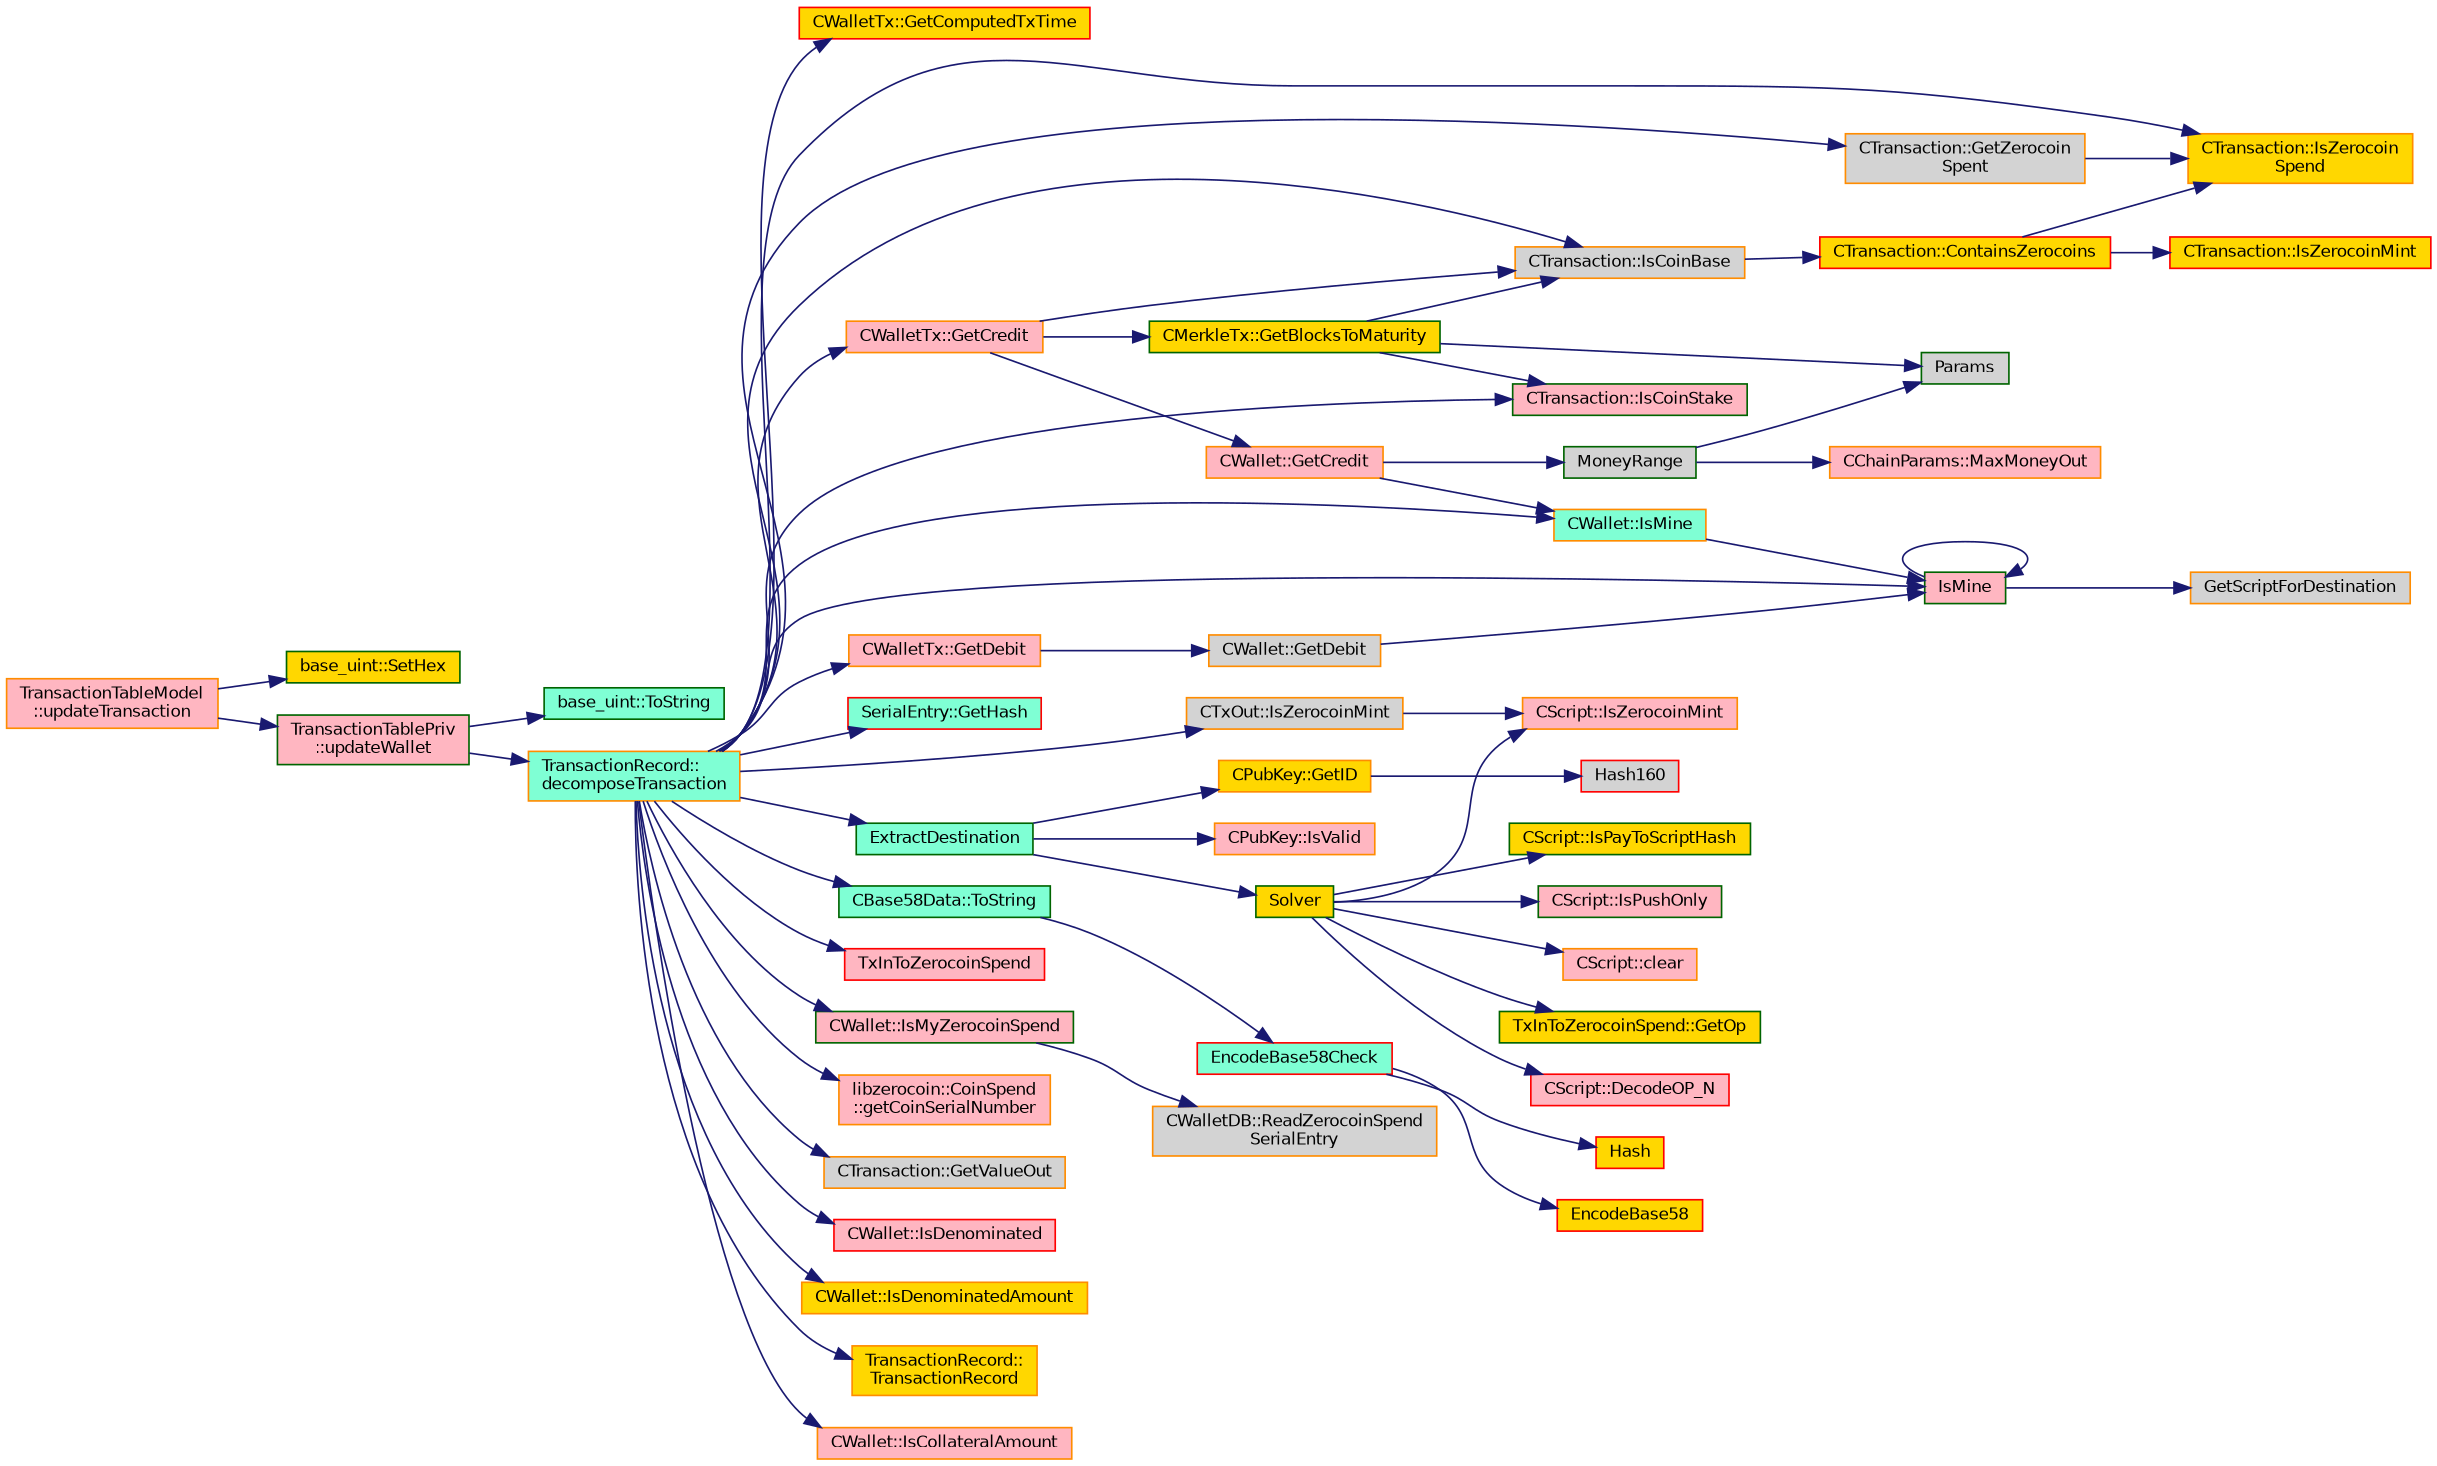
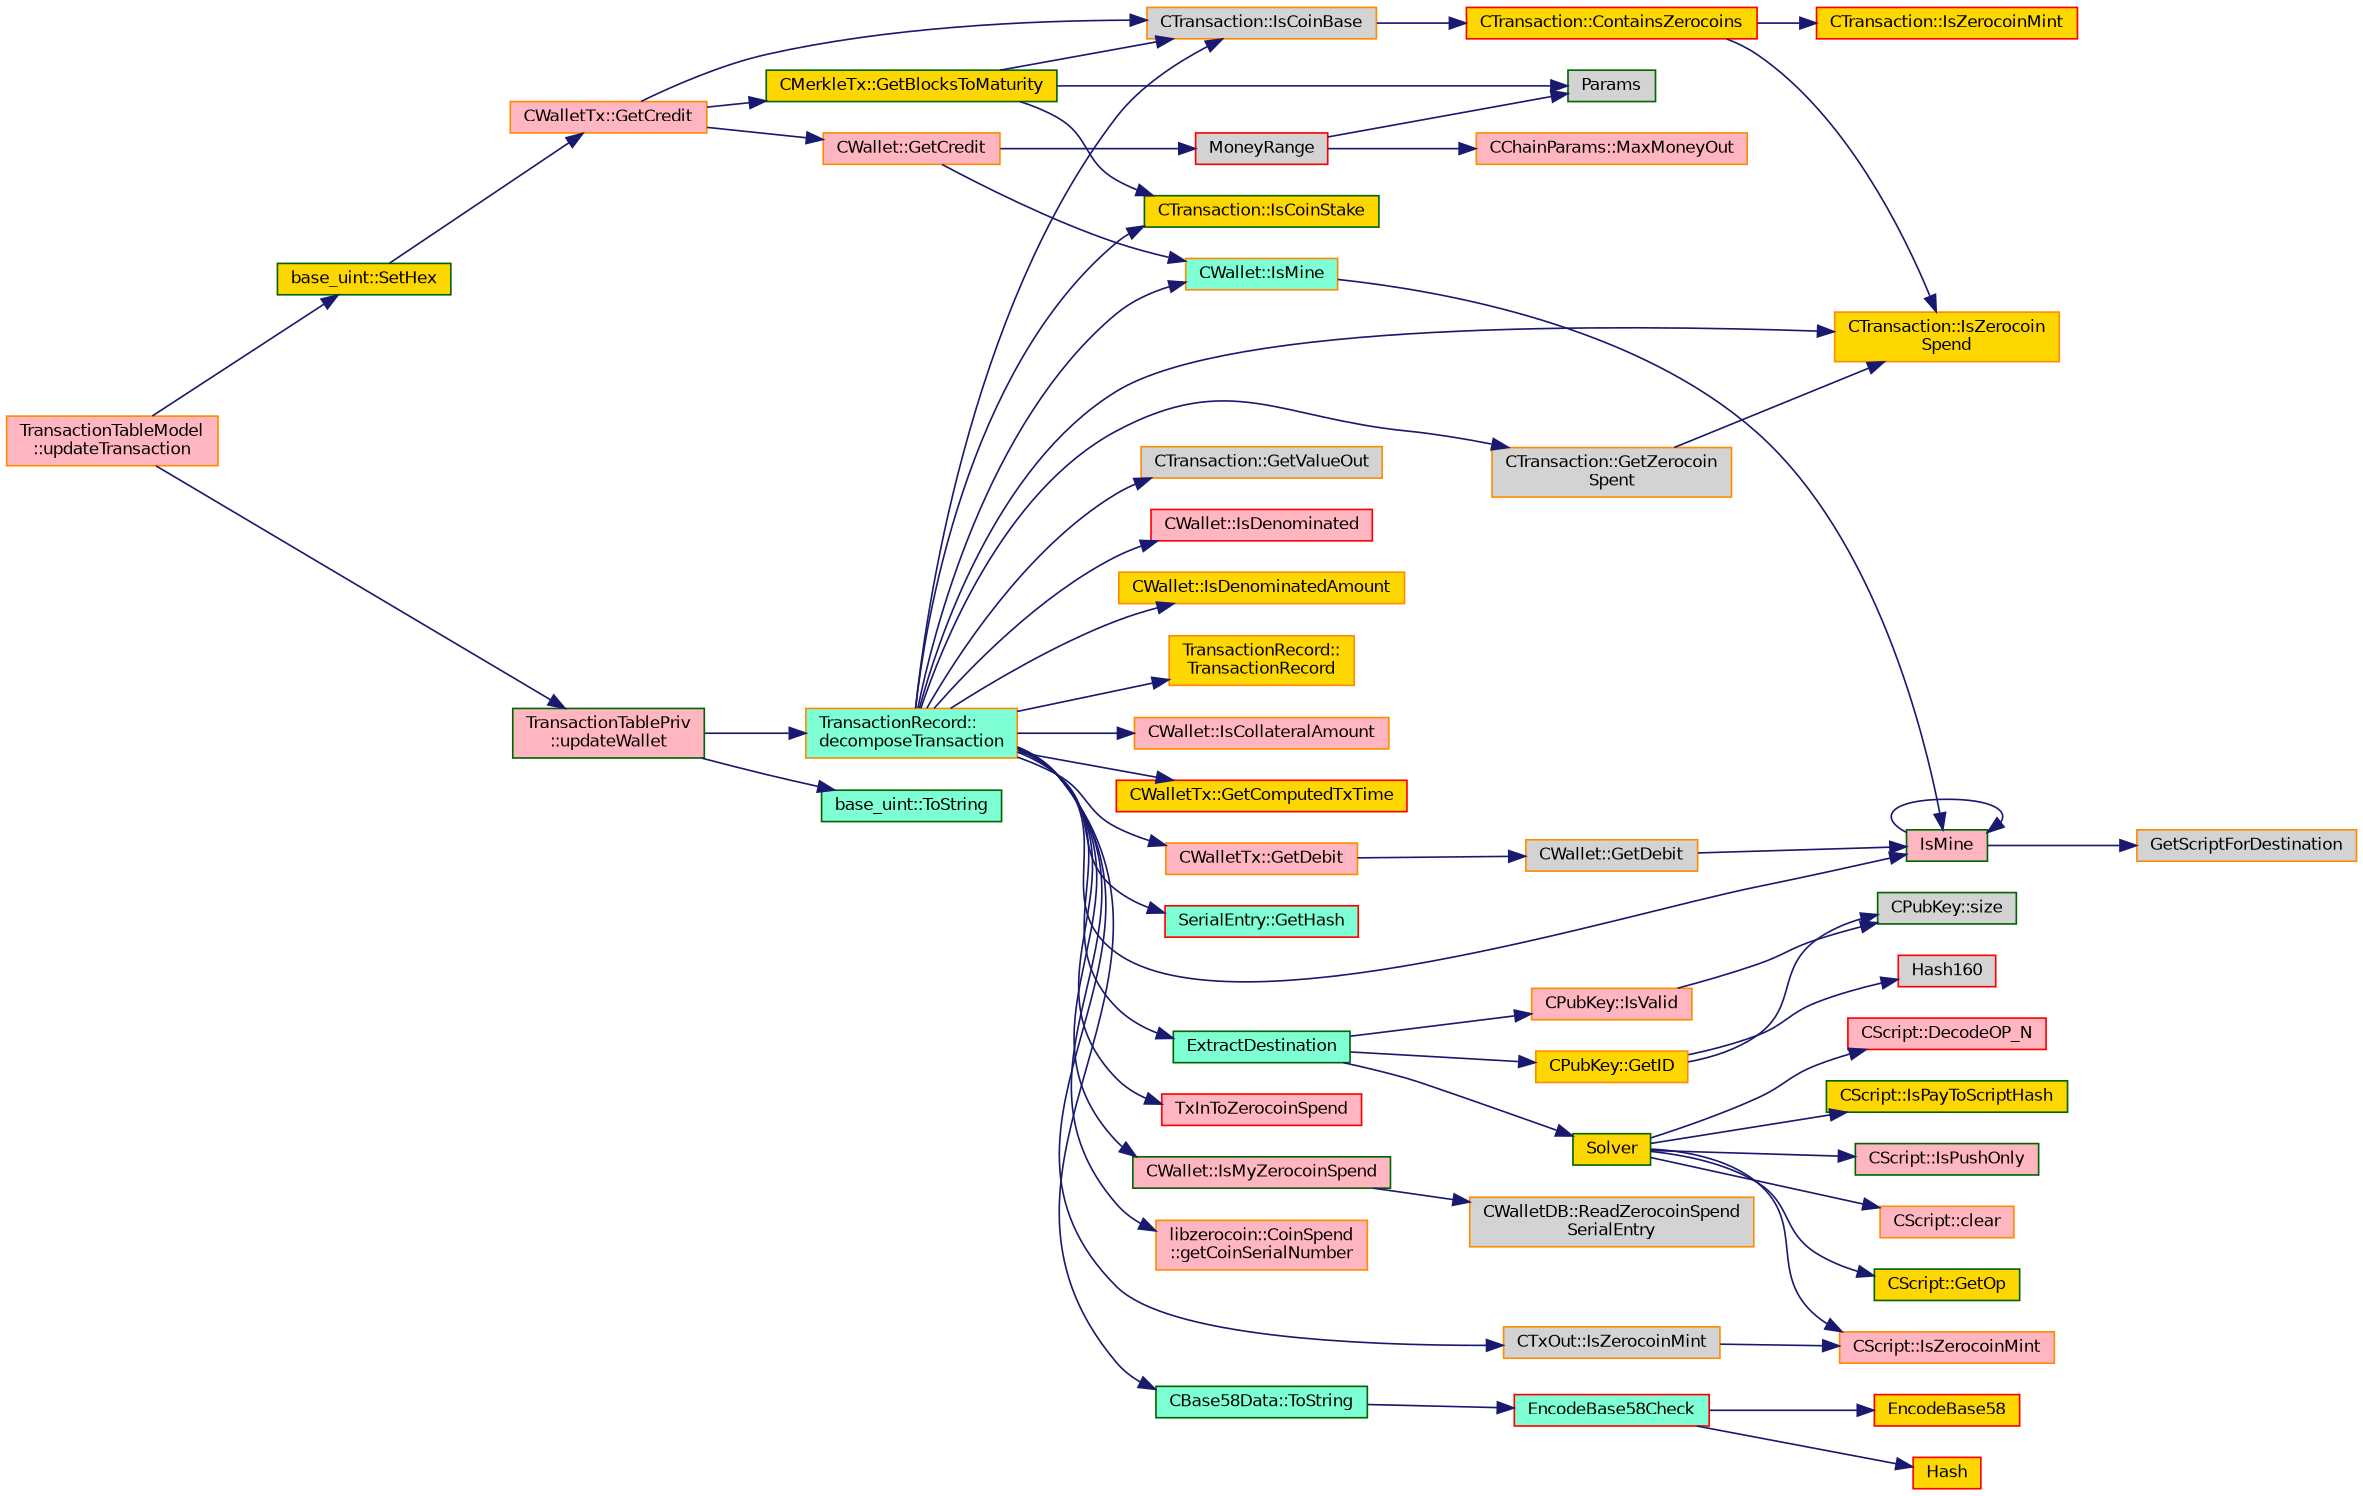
(1630, 400) -> (1262, 211)
(1630, 462) -> (1262, 149)
(766, 548) -> (479, 203)
none -> (1947, 908)
(1630, 1027) -> (1947, 1285)
